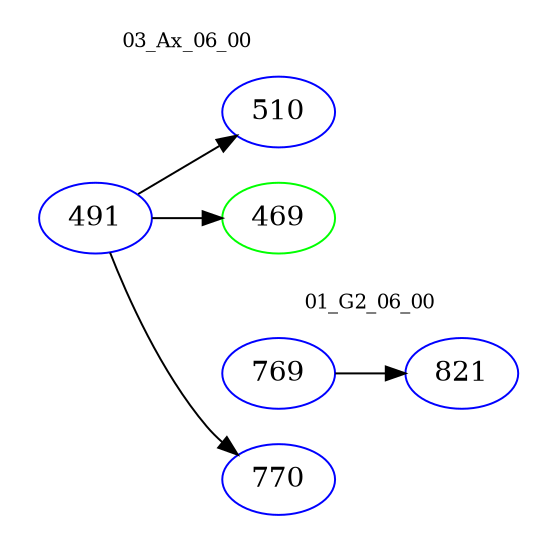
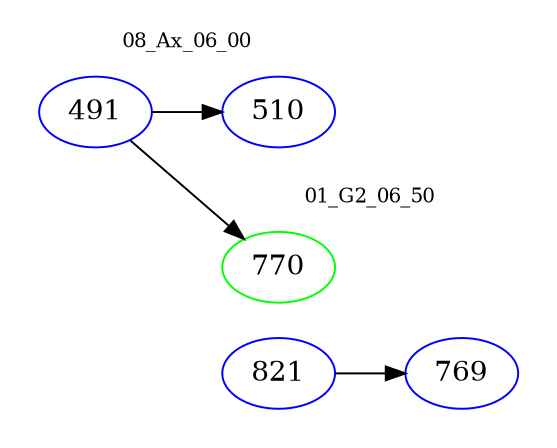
(187, 42) -> (187, 42)
(279, 218) -> none
(370, 304) -> (370, 198)
(360, 373) -> (360, 373)
(279, 480) -> (279, 267)
